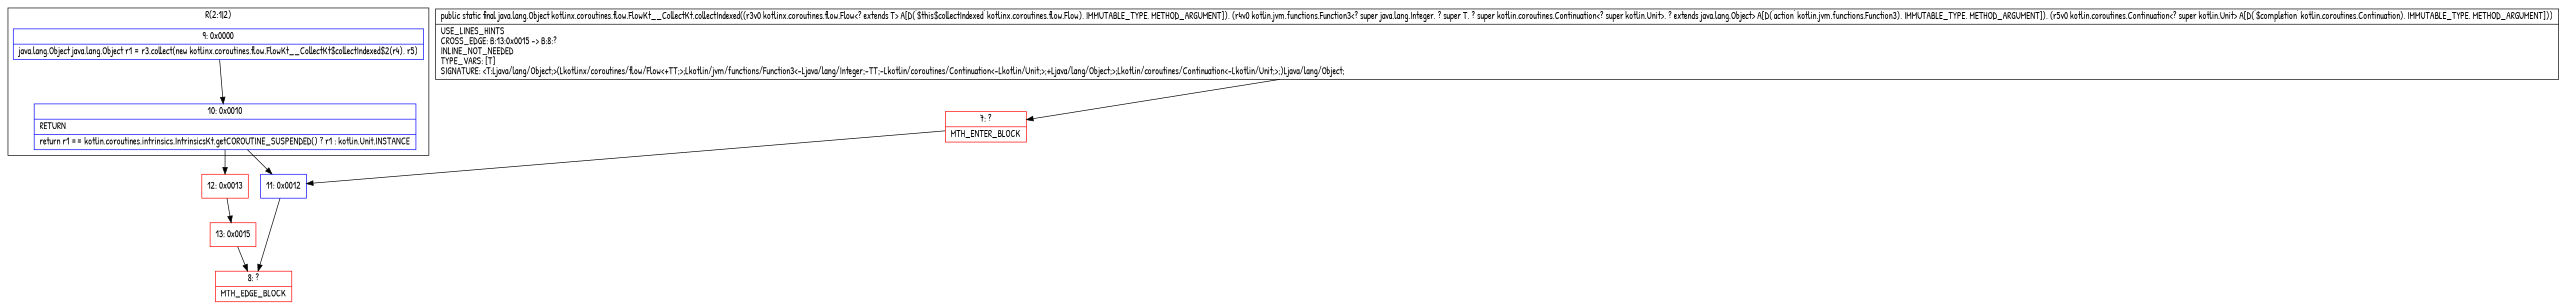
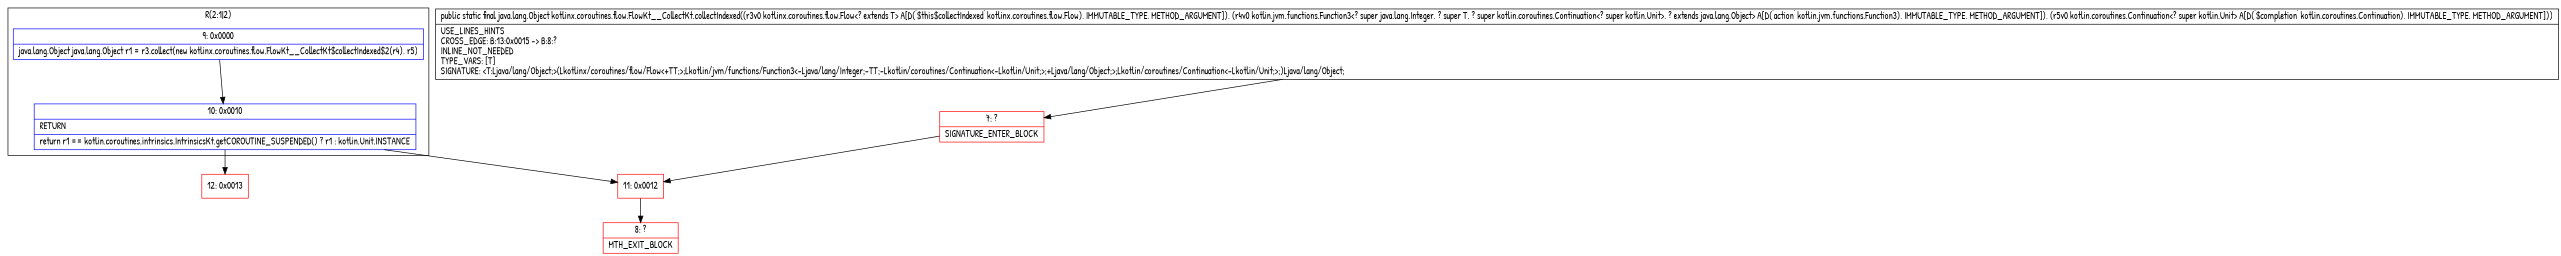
(986, 134) -> (992, 134)
(283, 186) -> (641, 186)
(233, 235) -> none
(254, 294) -> (641, 245)
